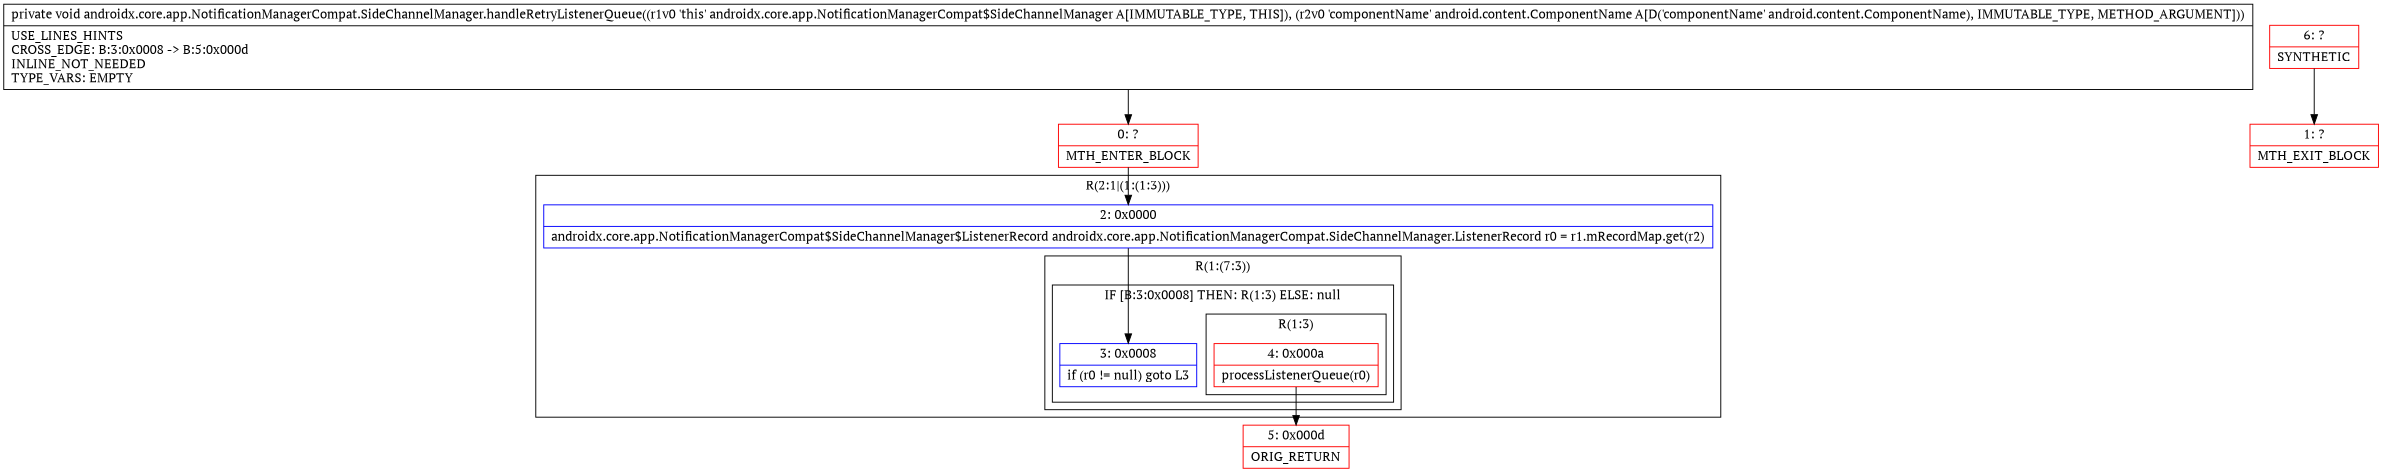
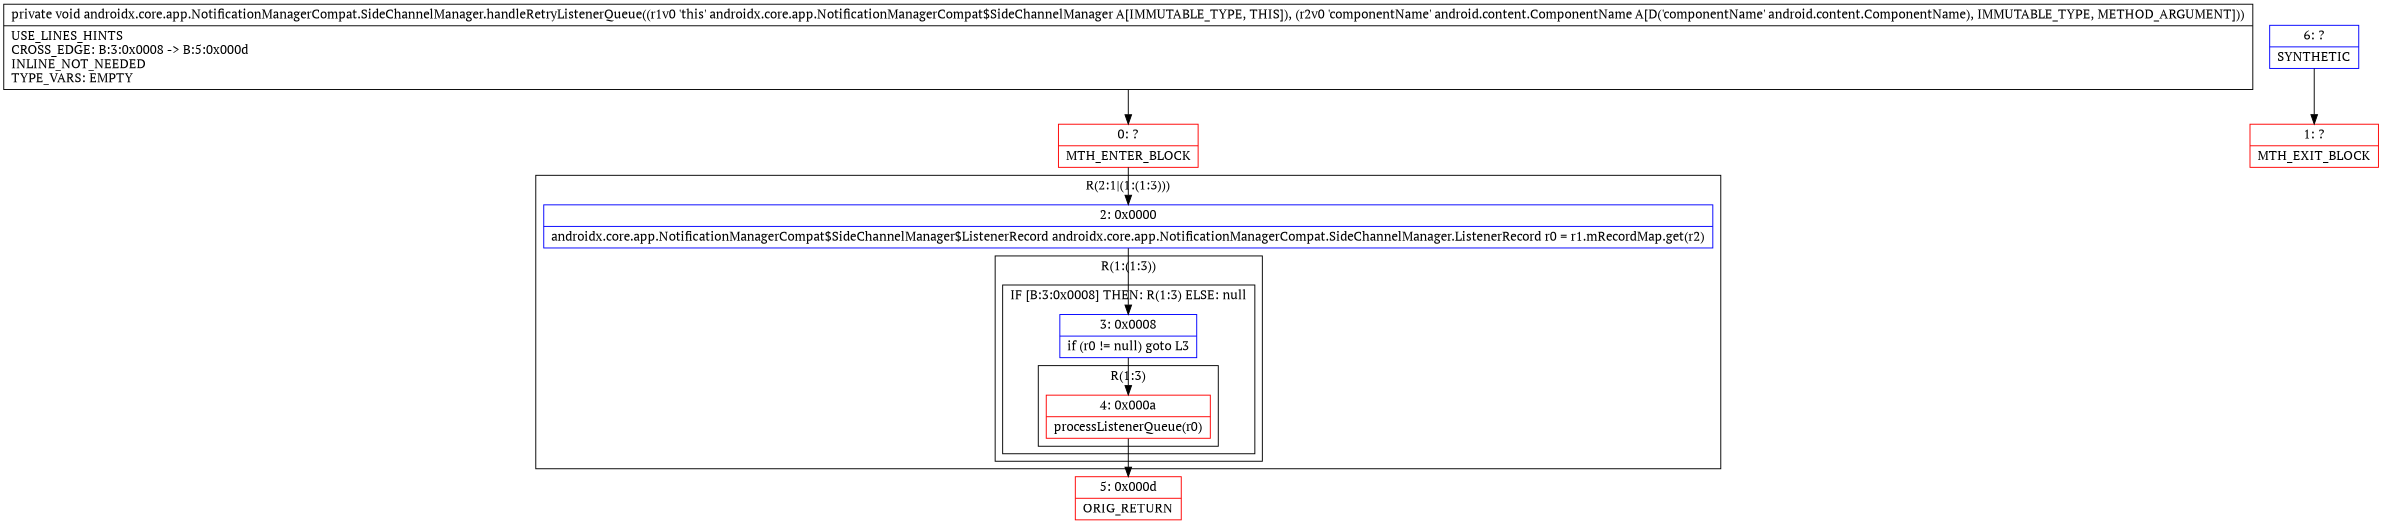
(2314, 47) -> (2314, 47)
(1223, 267) -> (1129, 267)
none -> (1128, 372)
